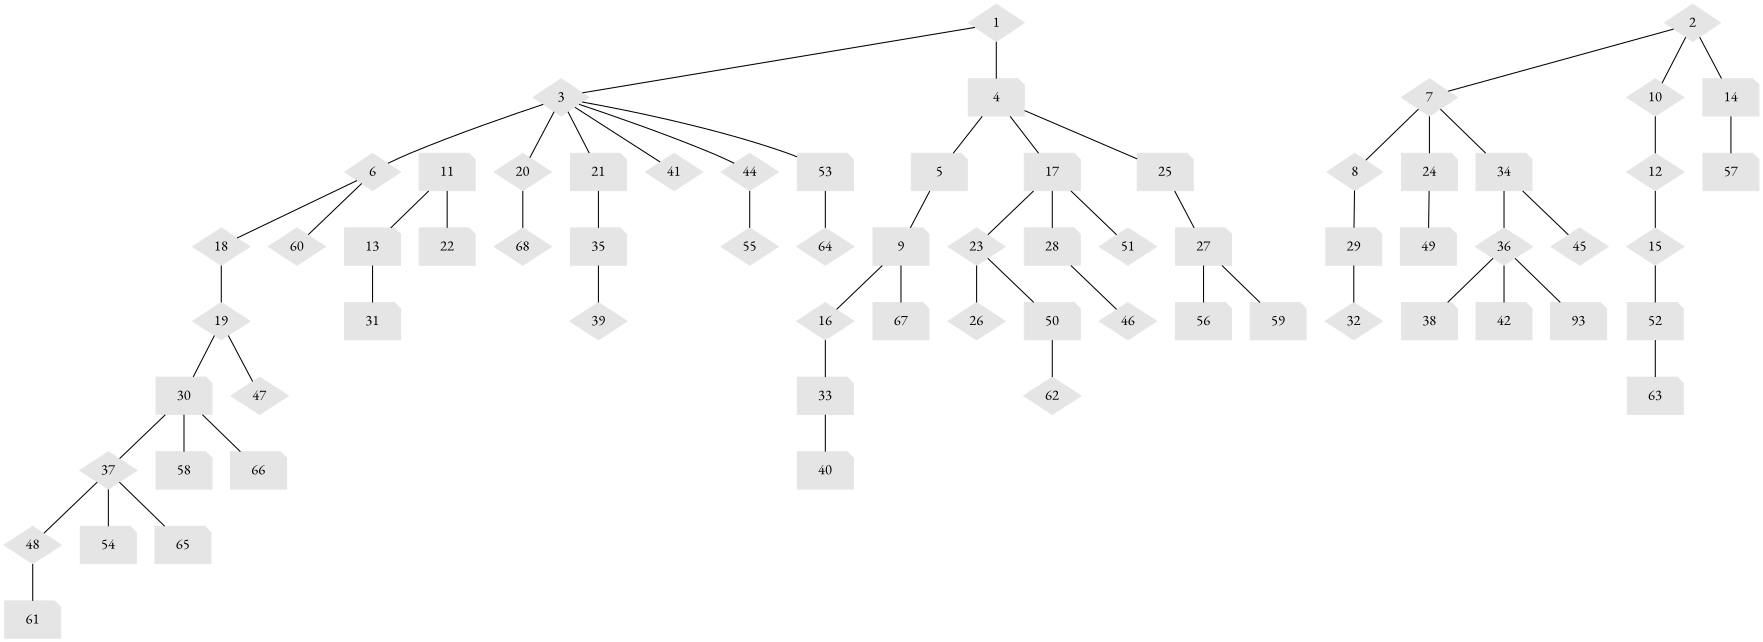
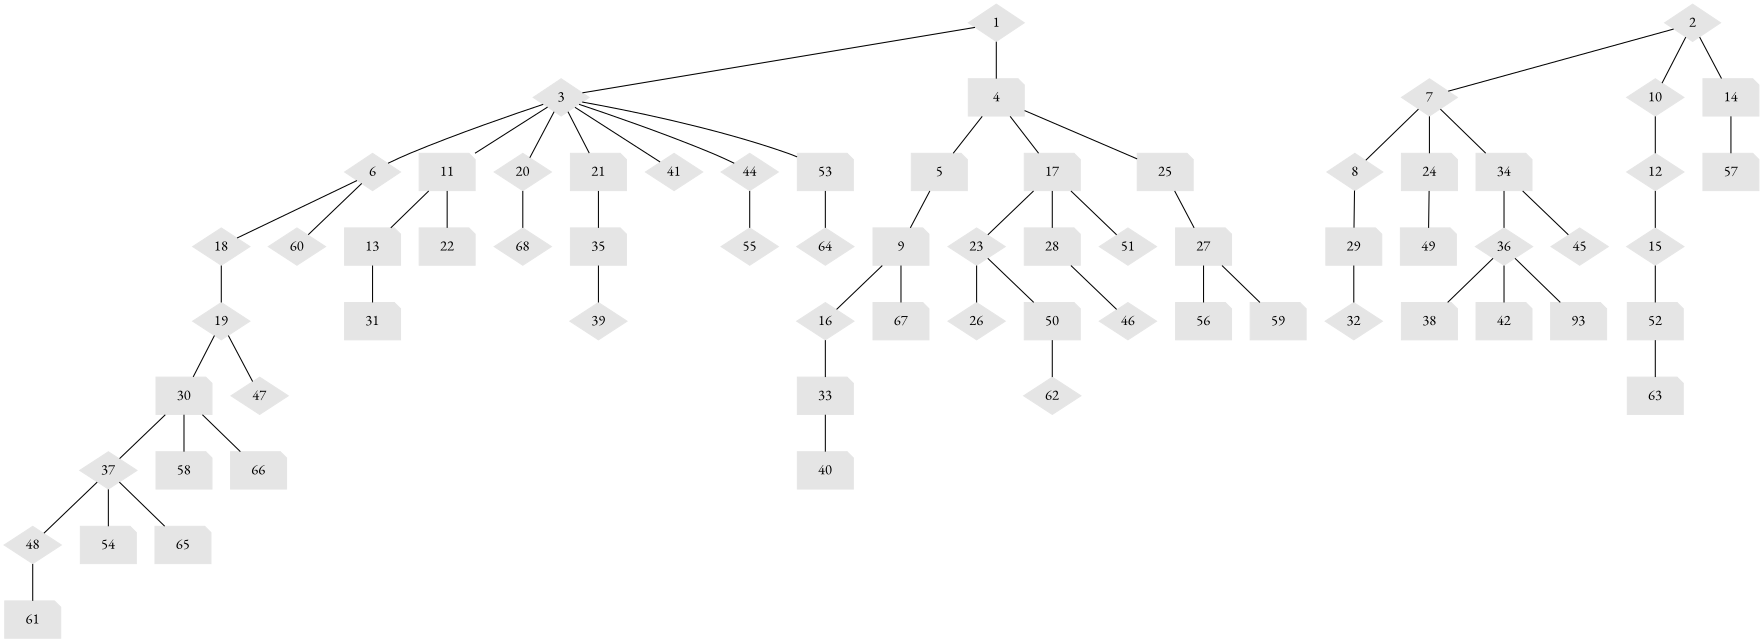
none -> (511, 130)
